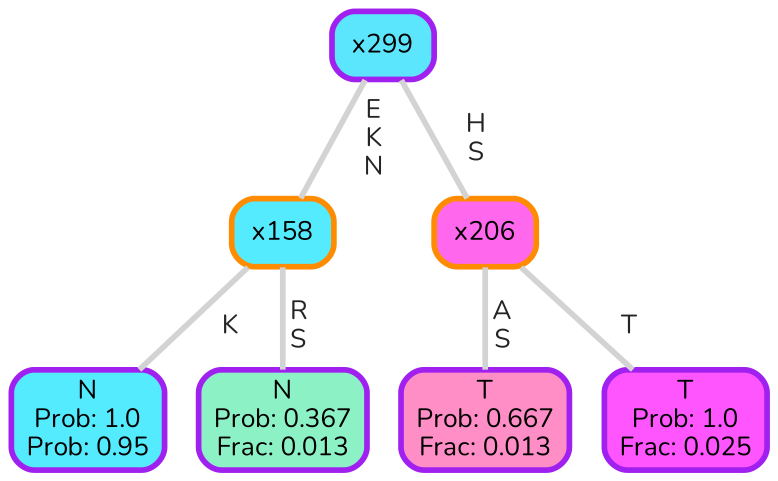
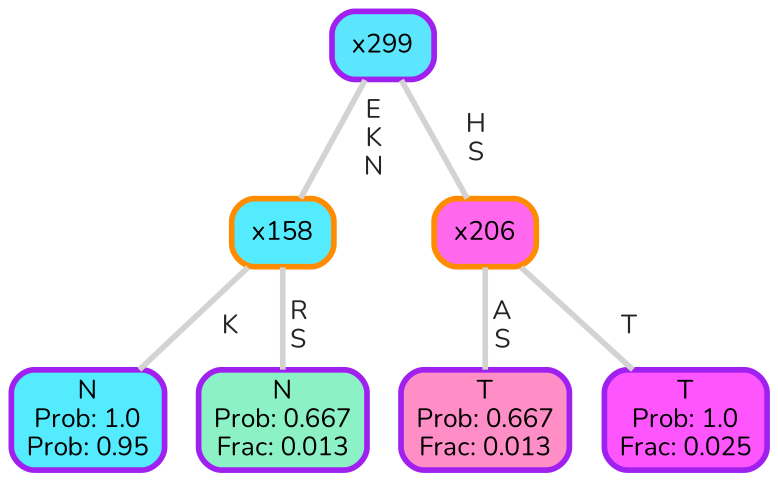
(283, 420) -> (283, 420)
